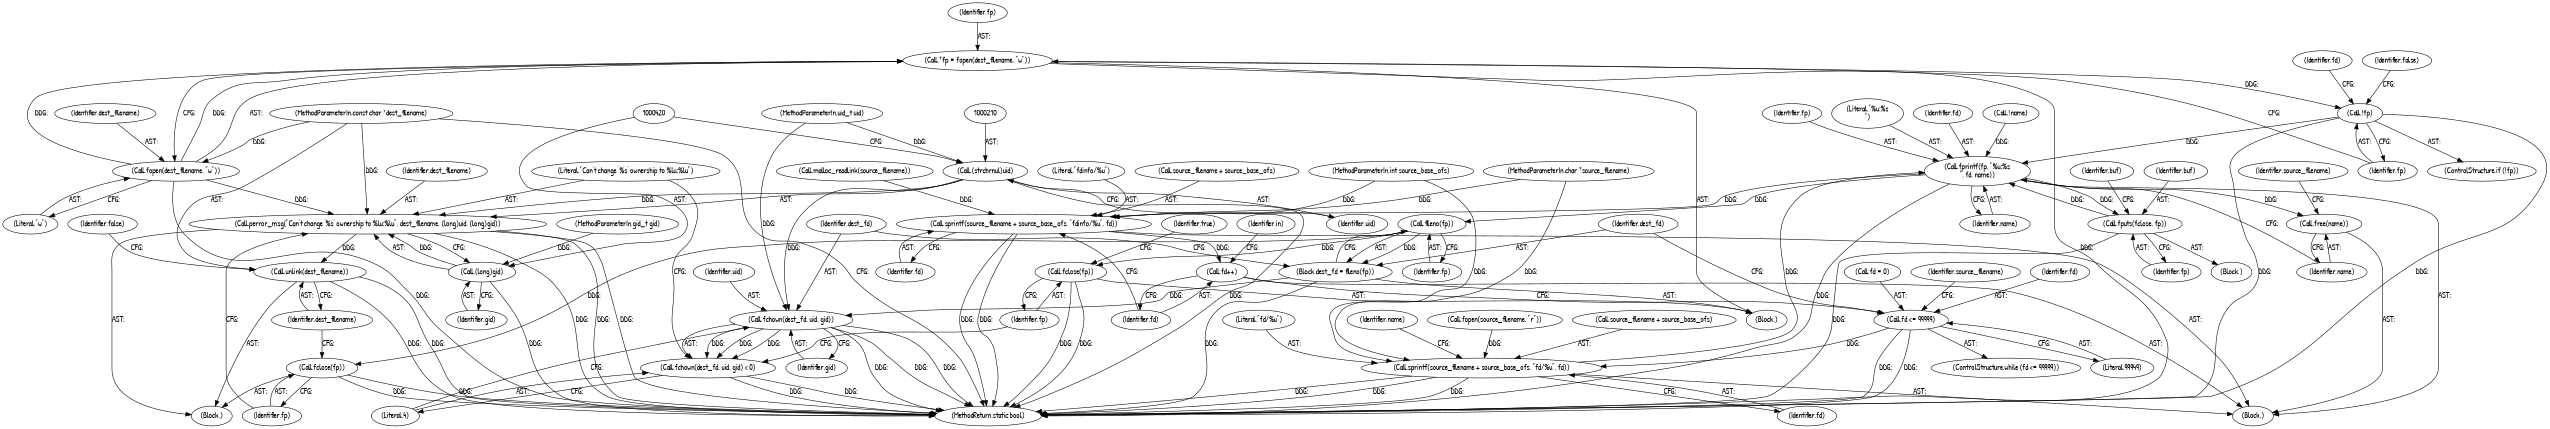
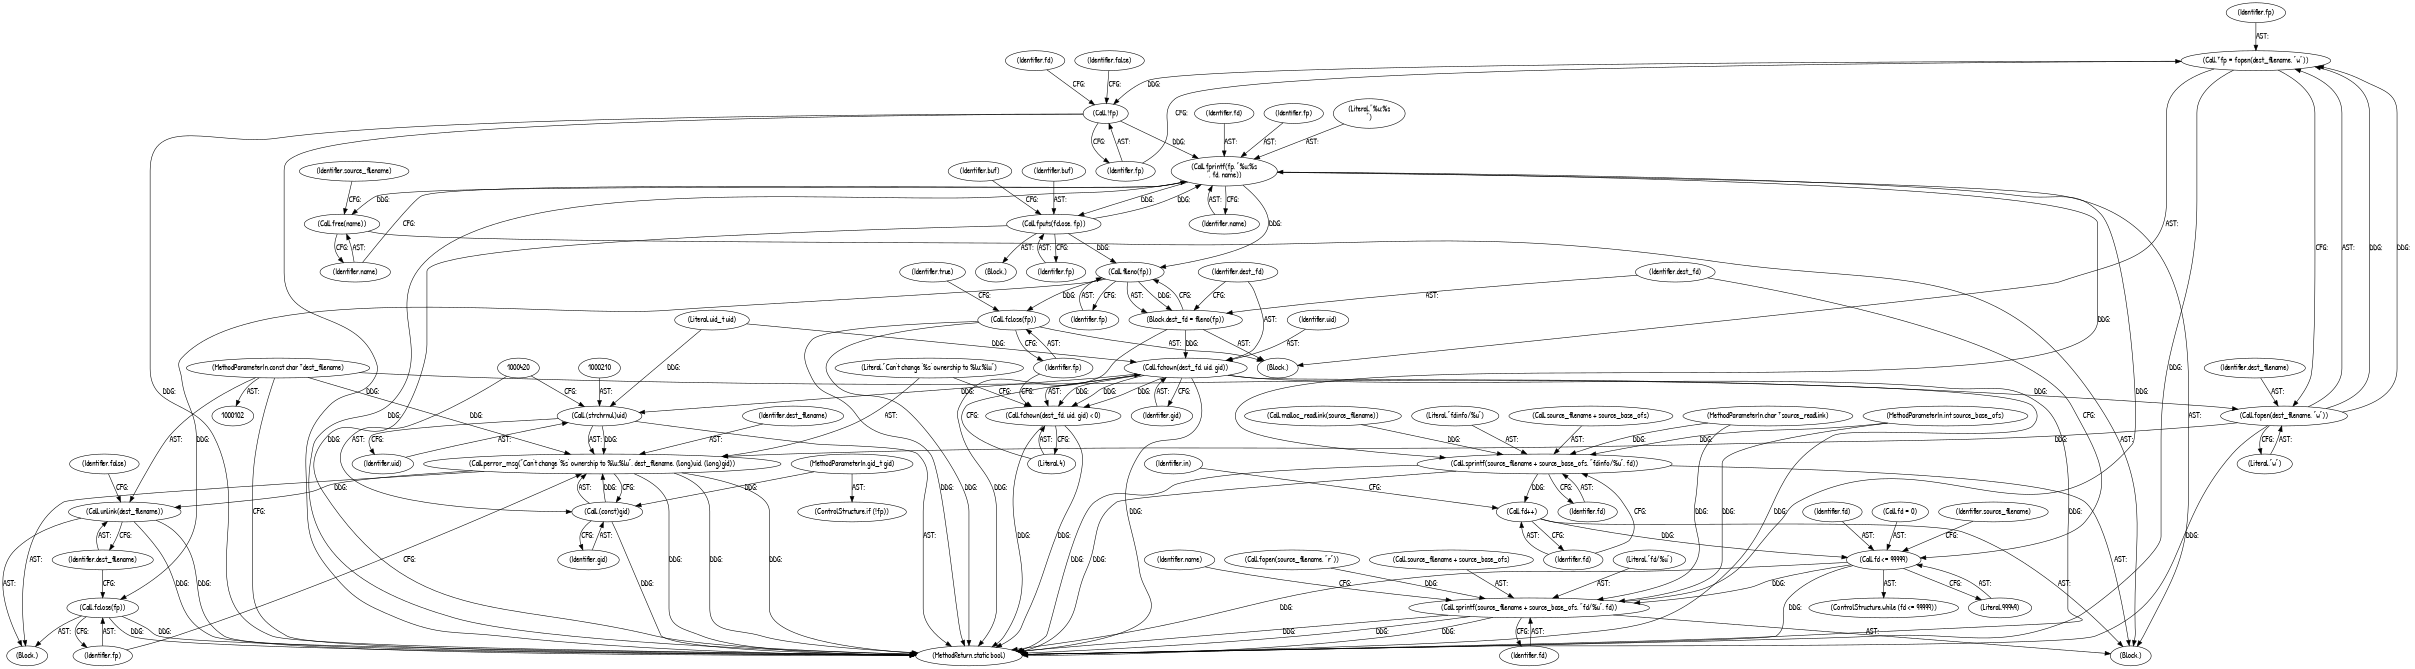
(822, 114) -> (712, 320)
(2011, 114) -> none
(2416, 140) -> (852, 485)
(1569, 171) -> (1768, 416)
(820, 199) -> (891, 394)
none -> (1091, 247)
(482, 272) -> (607, 512)
(1237, 296) -> (931, 536)
(1544, 296) -> (1669, 536)
none -> (233, 416)
